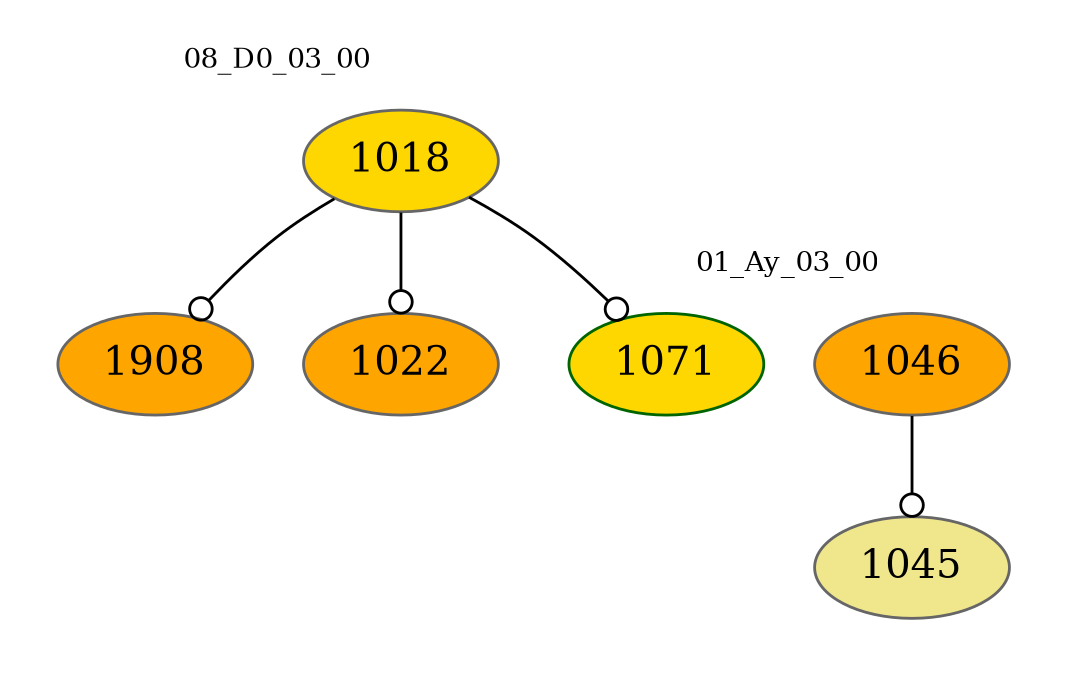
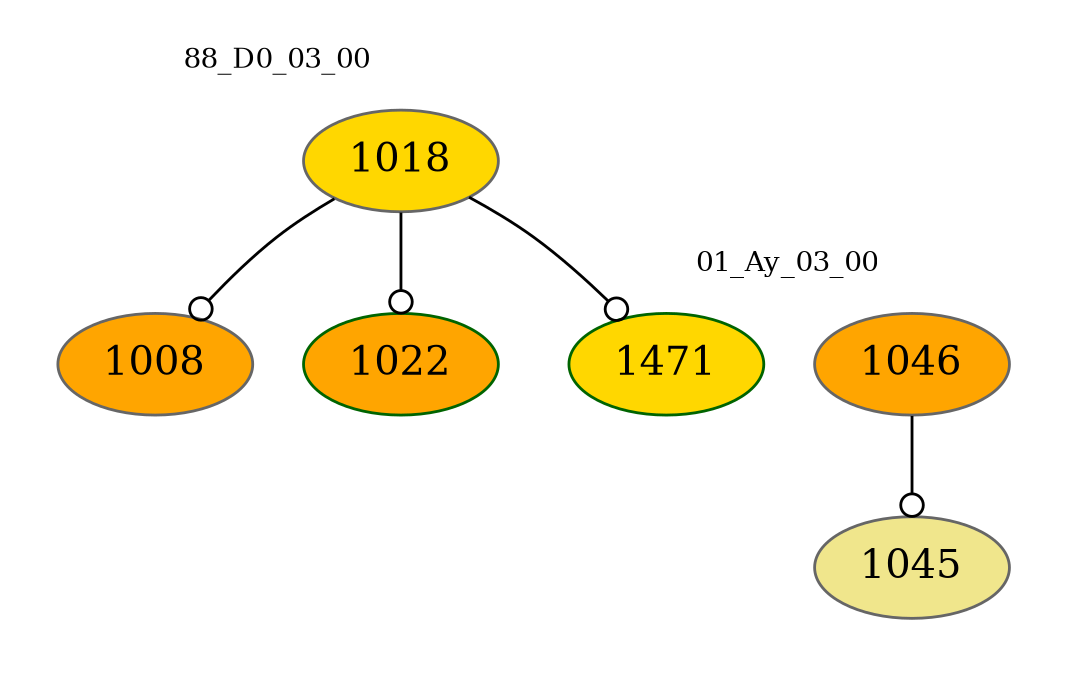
(278, 61) -> (278, 61)
(155, 364) -> (155, 364)
(401, 364) -> (401, 364)
(666, 364) -> (666, 364)
